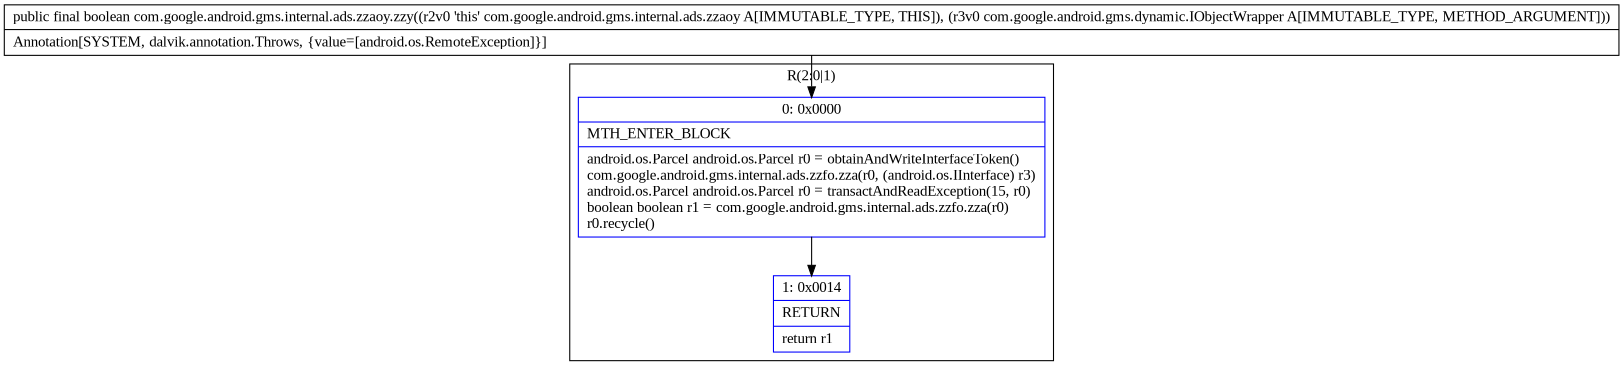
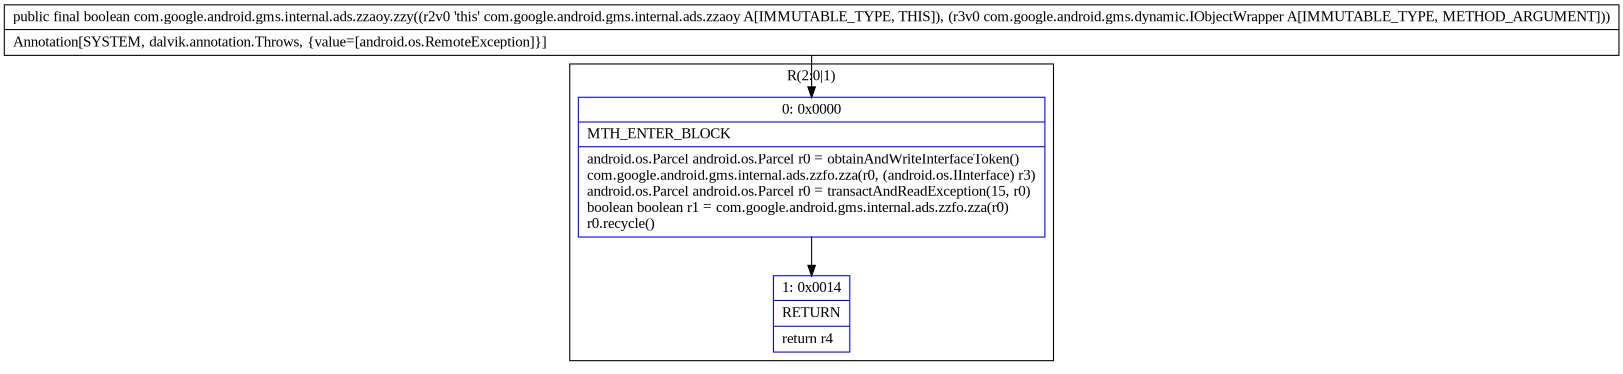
(808, 339) -> (808, 339)
